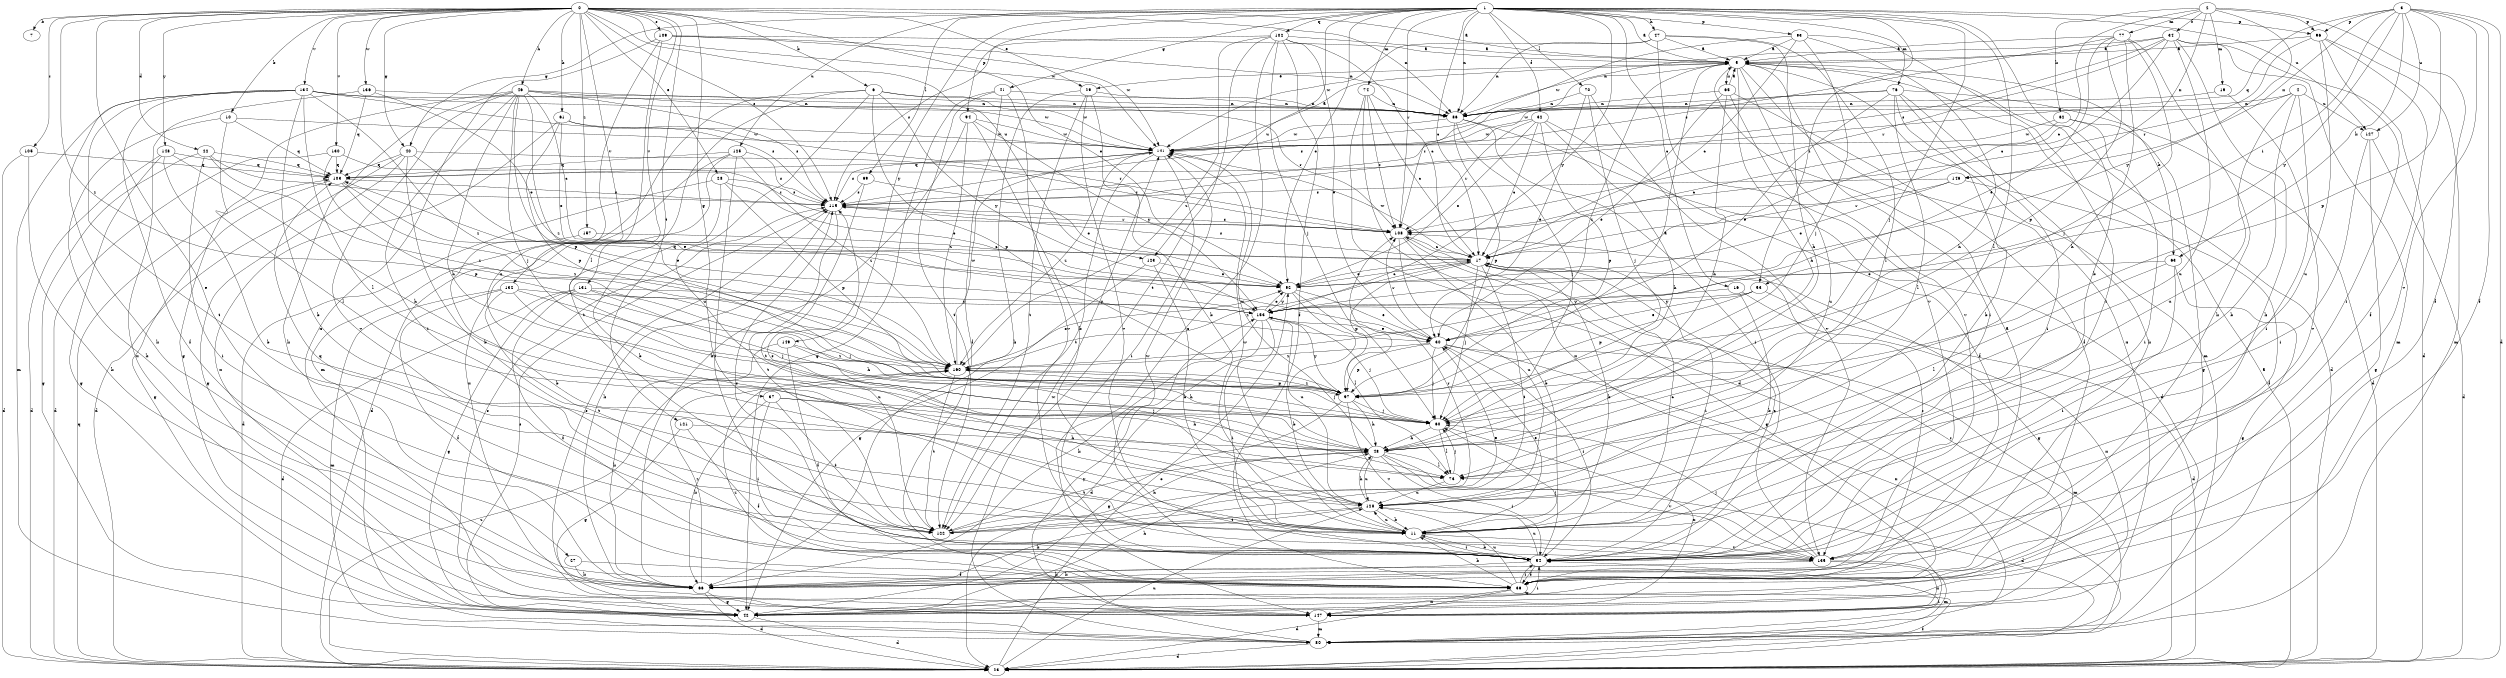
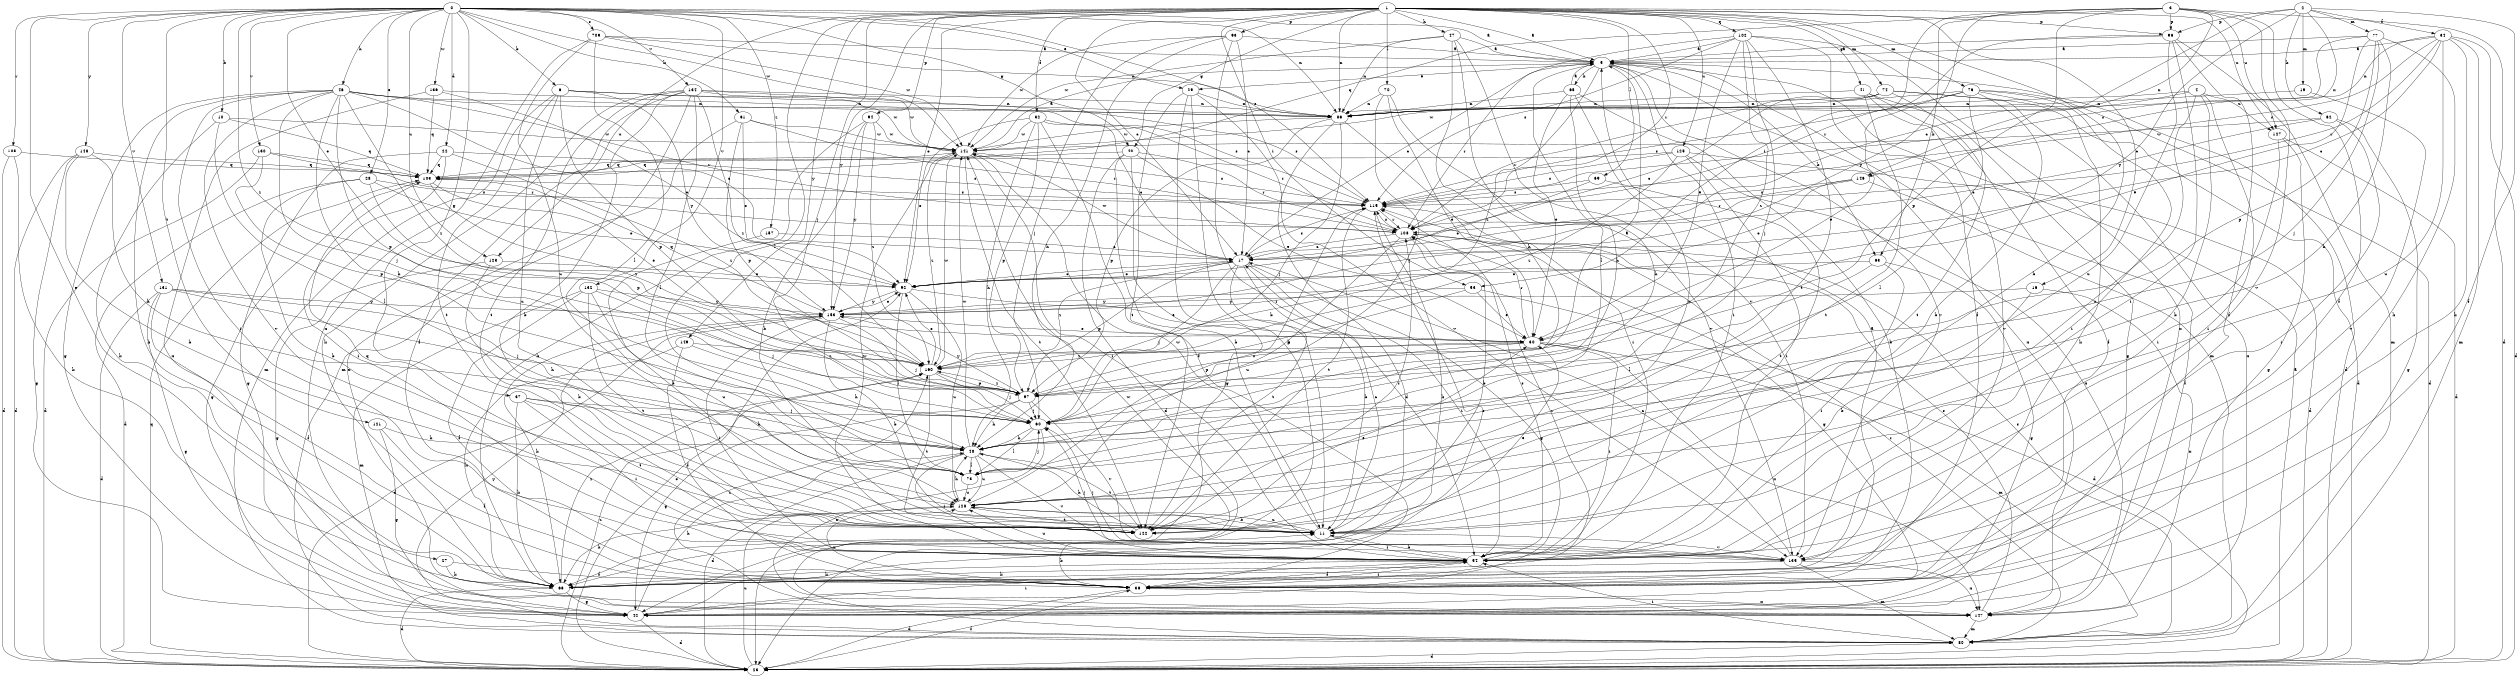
(32, 35) -> none
(663, 35) -> (596, 35)
(2085, 342) -> (1891, 342)
none -> (1703, 400)
